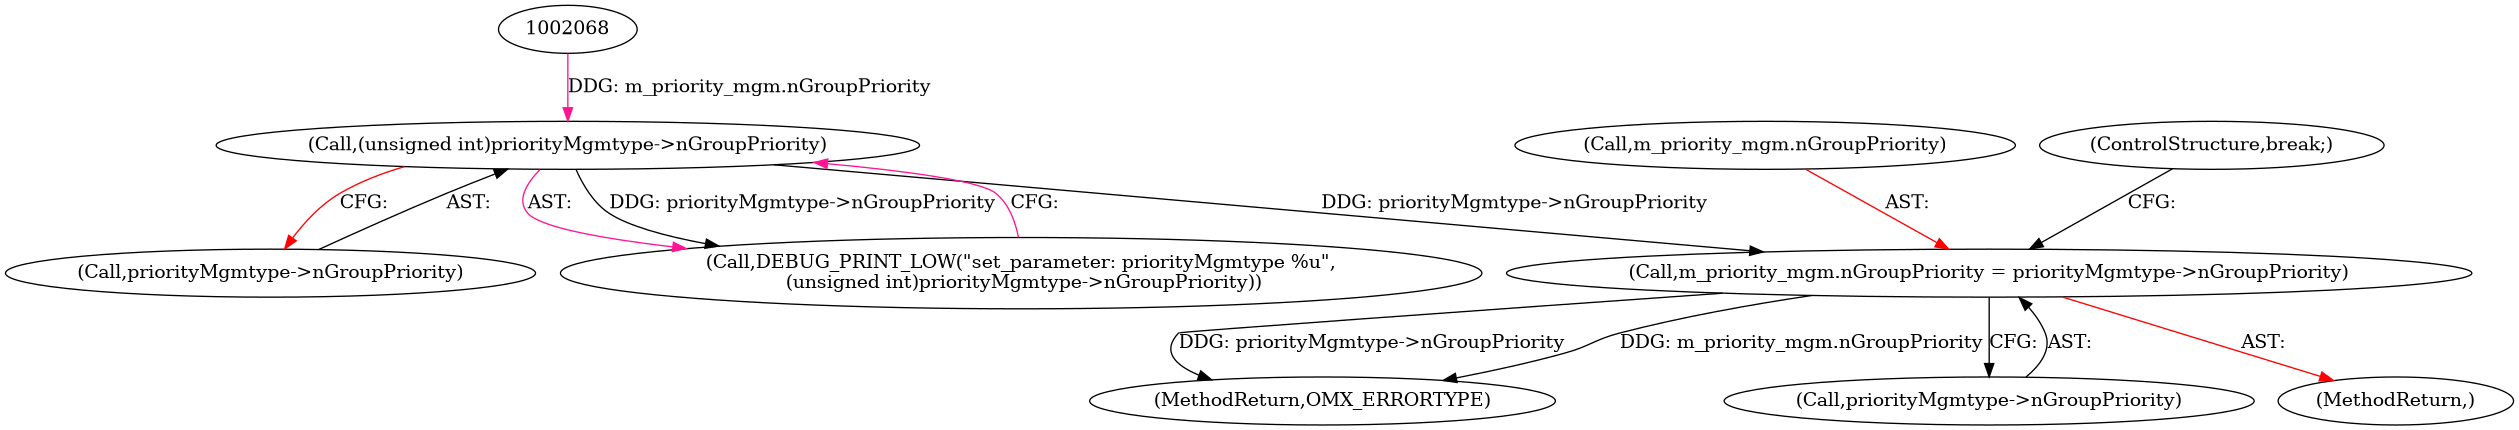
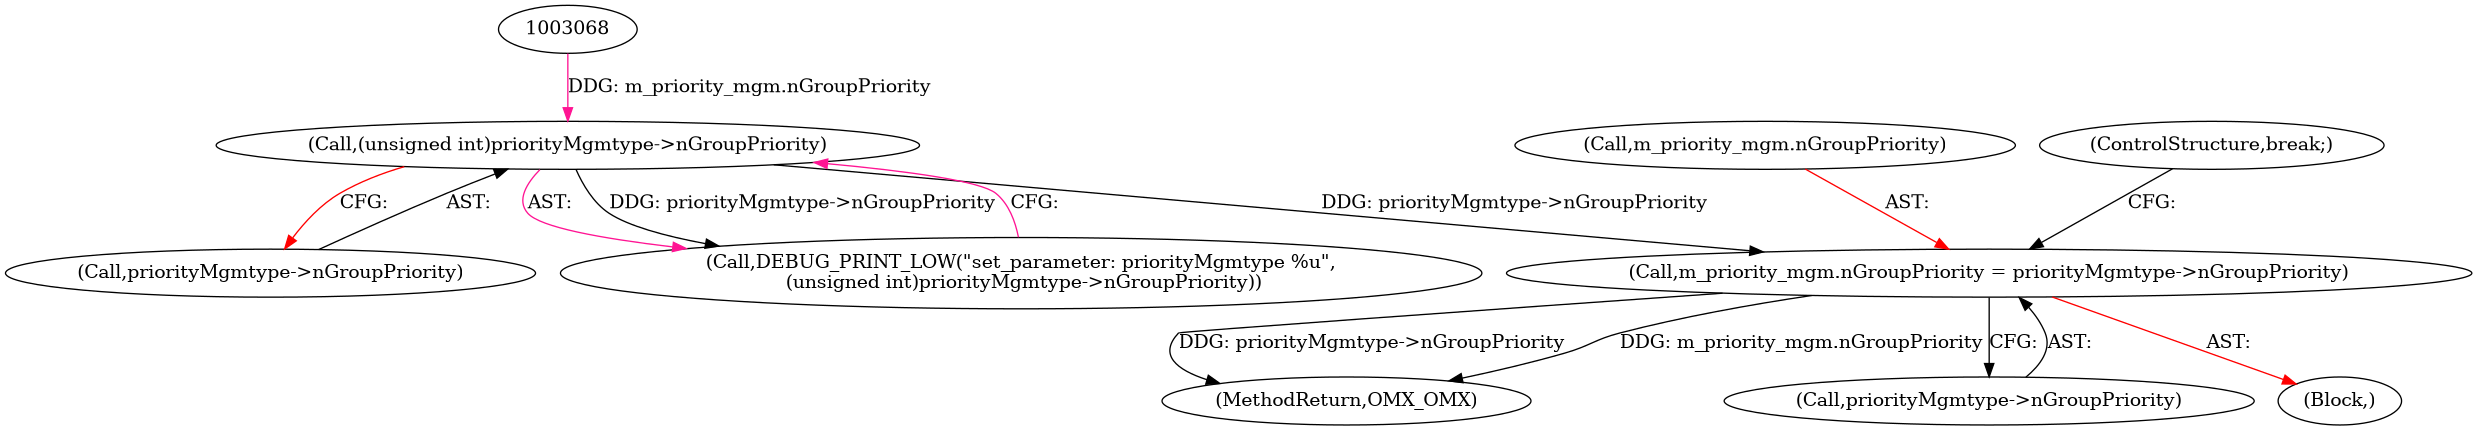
(568, 29) -> (568, 29)
(1323, 401) -> (1347, 401)
(2396, 401) -> (2340, 401)
